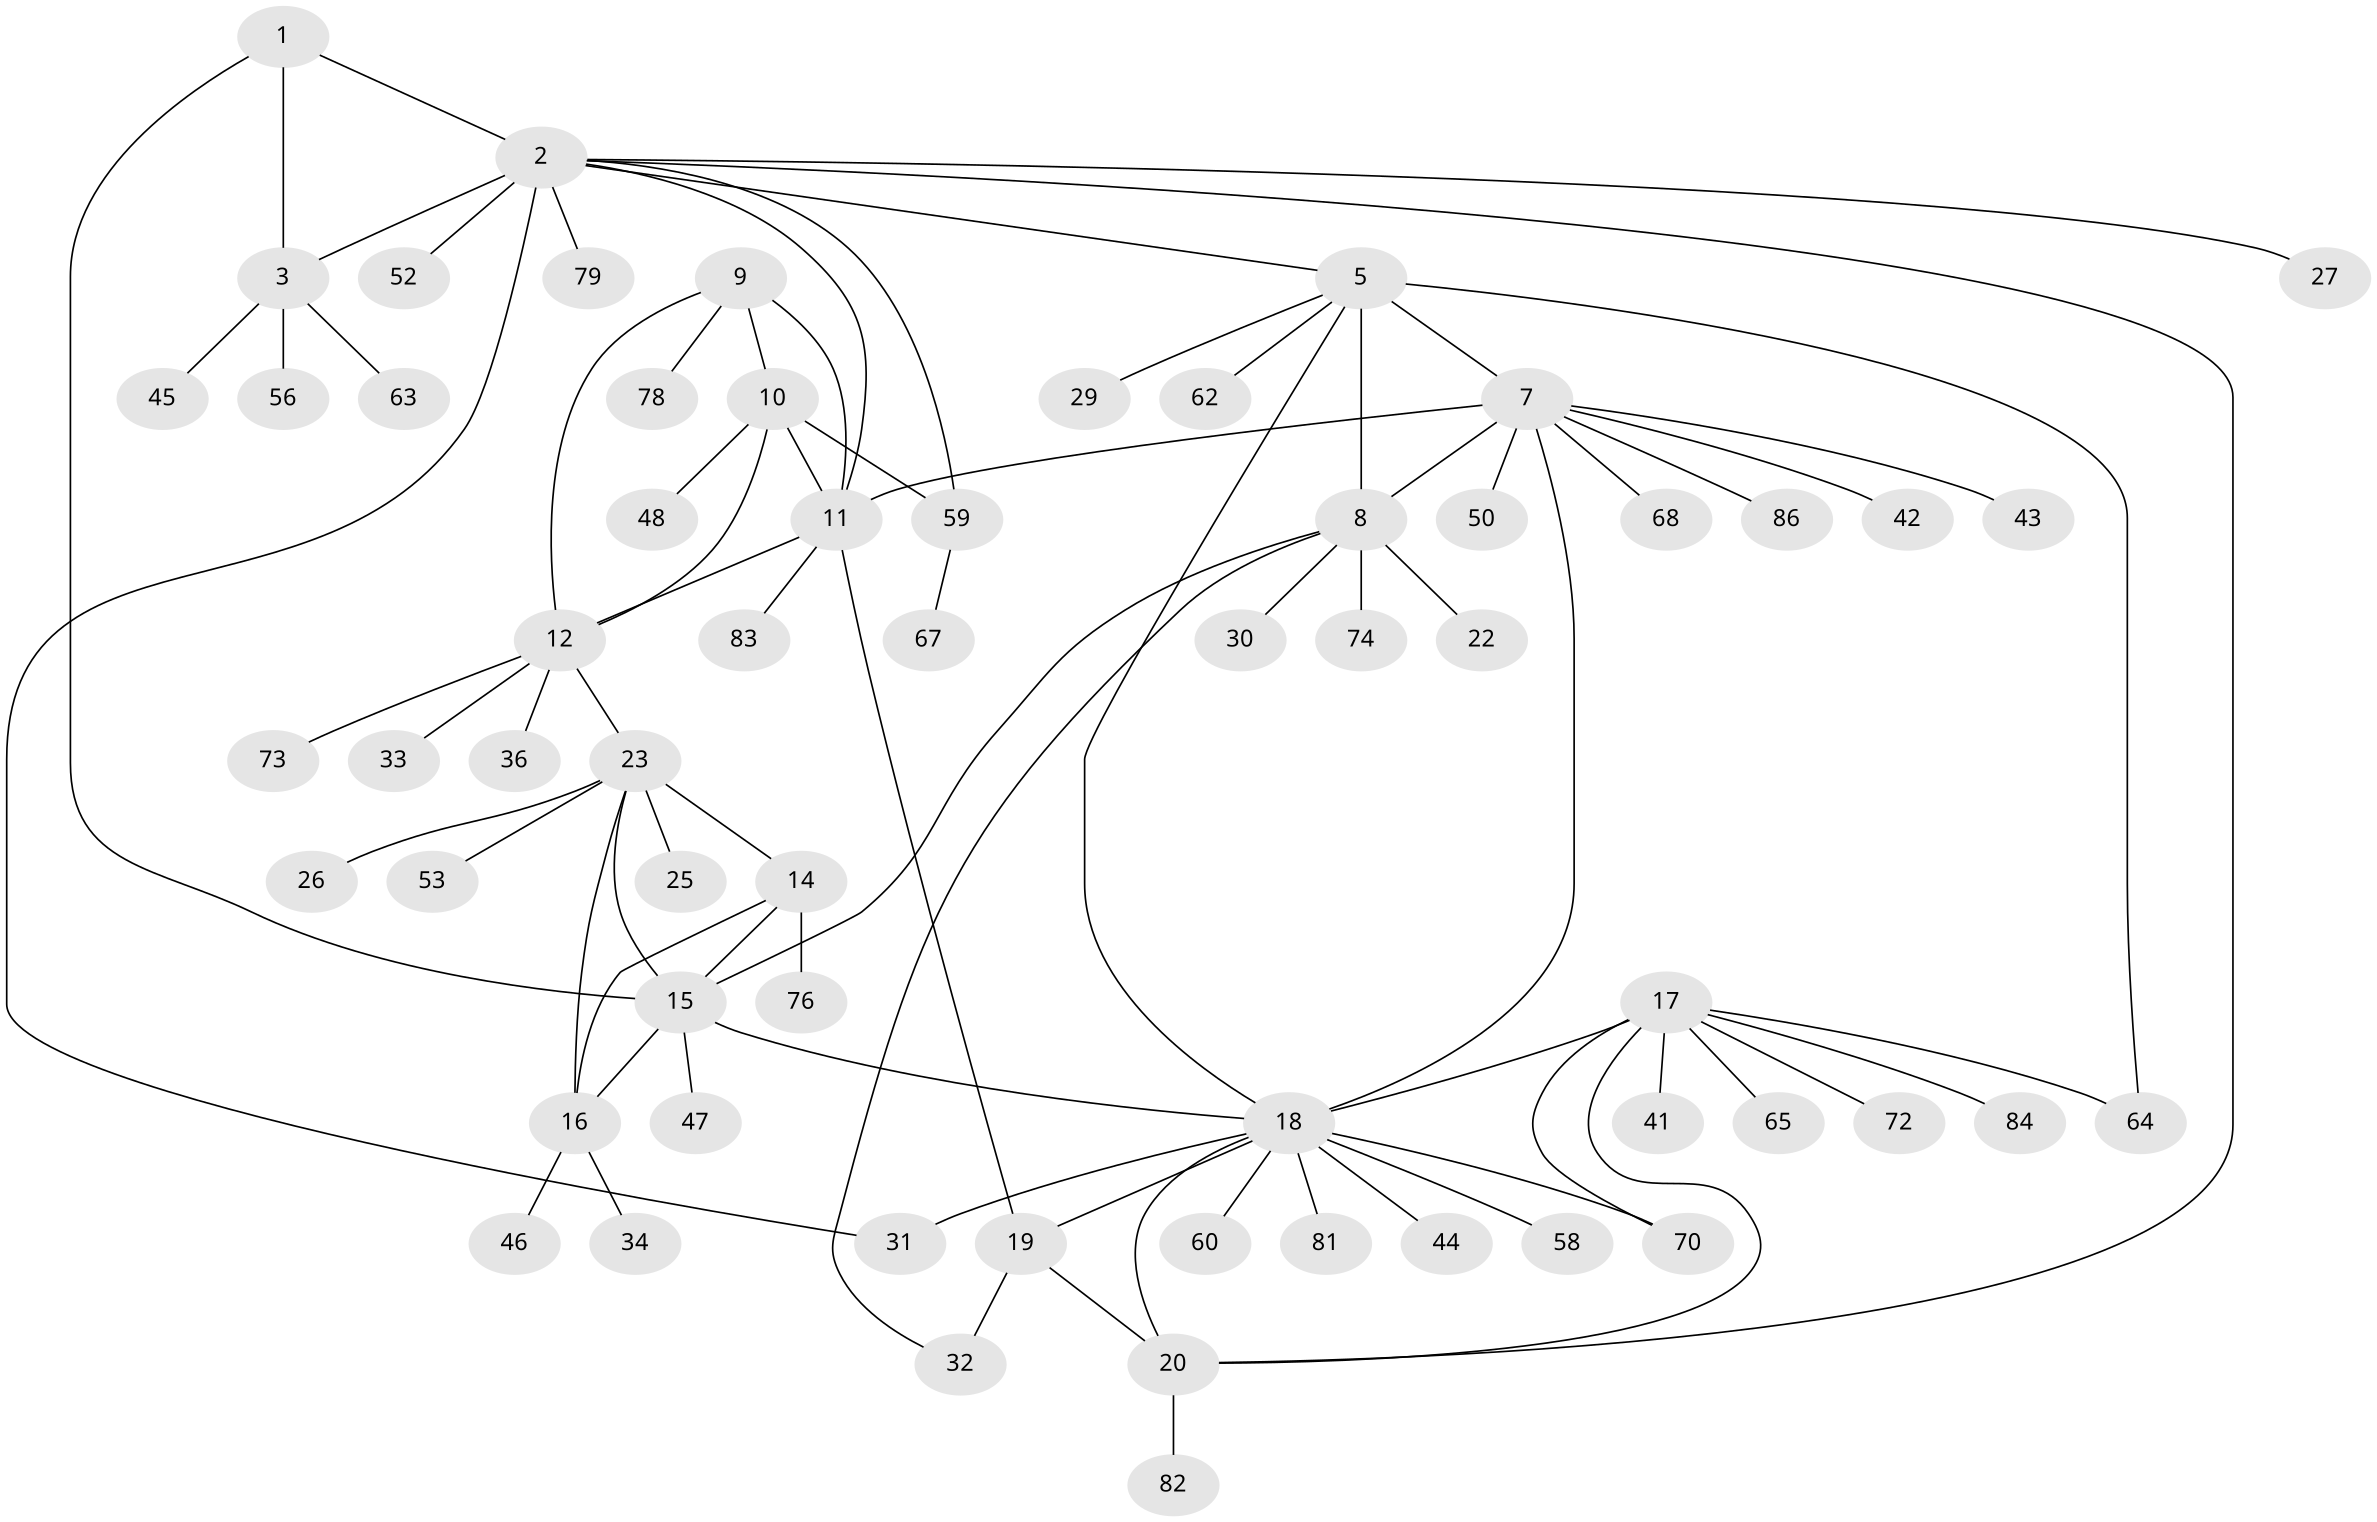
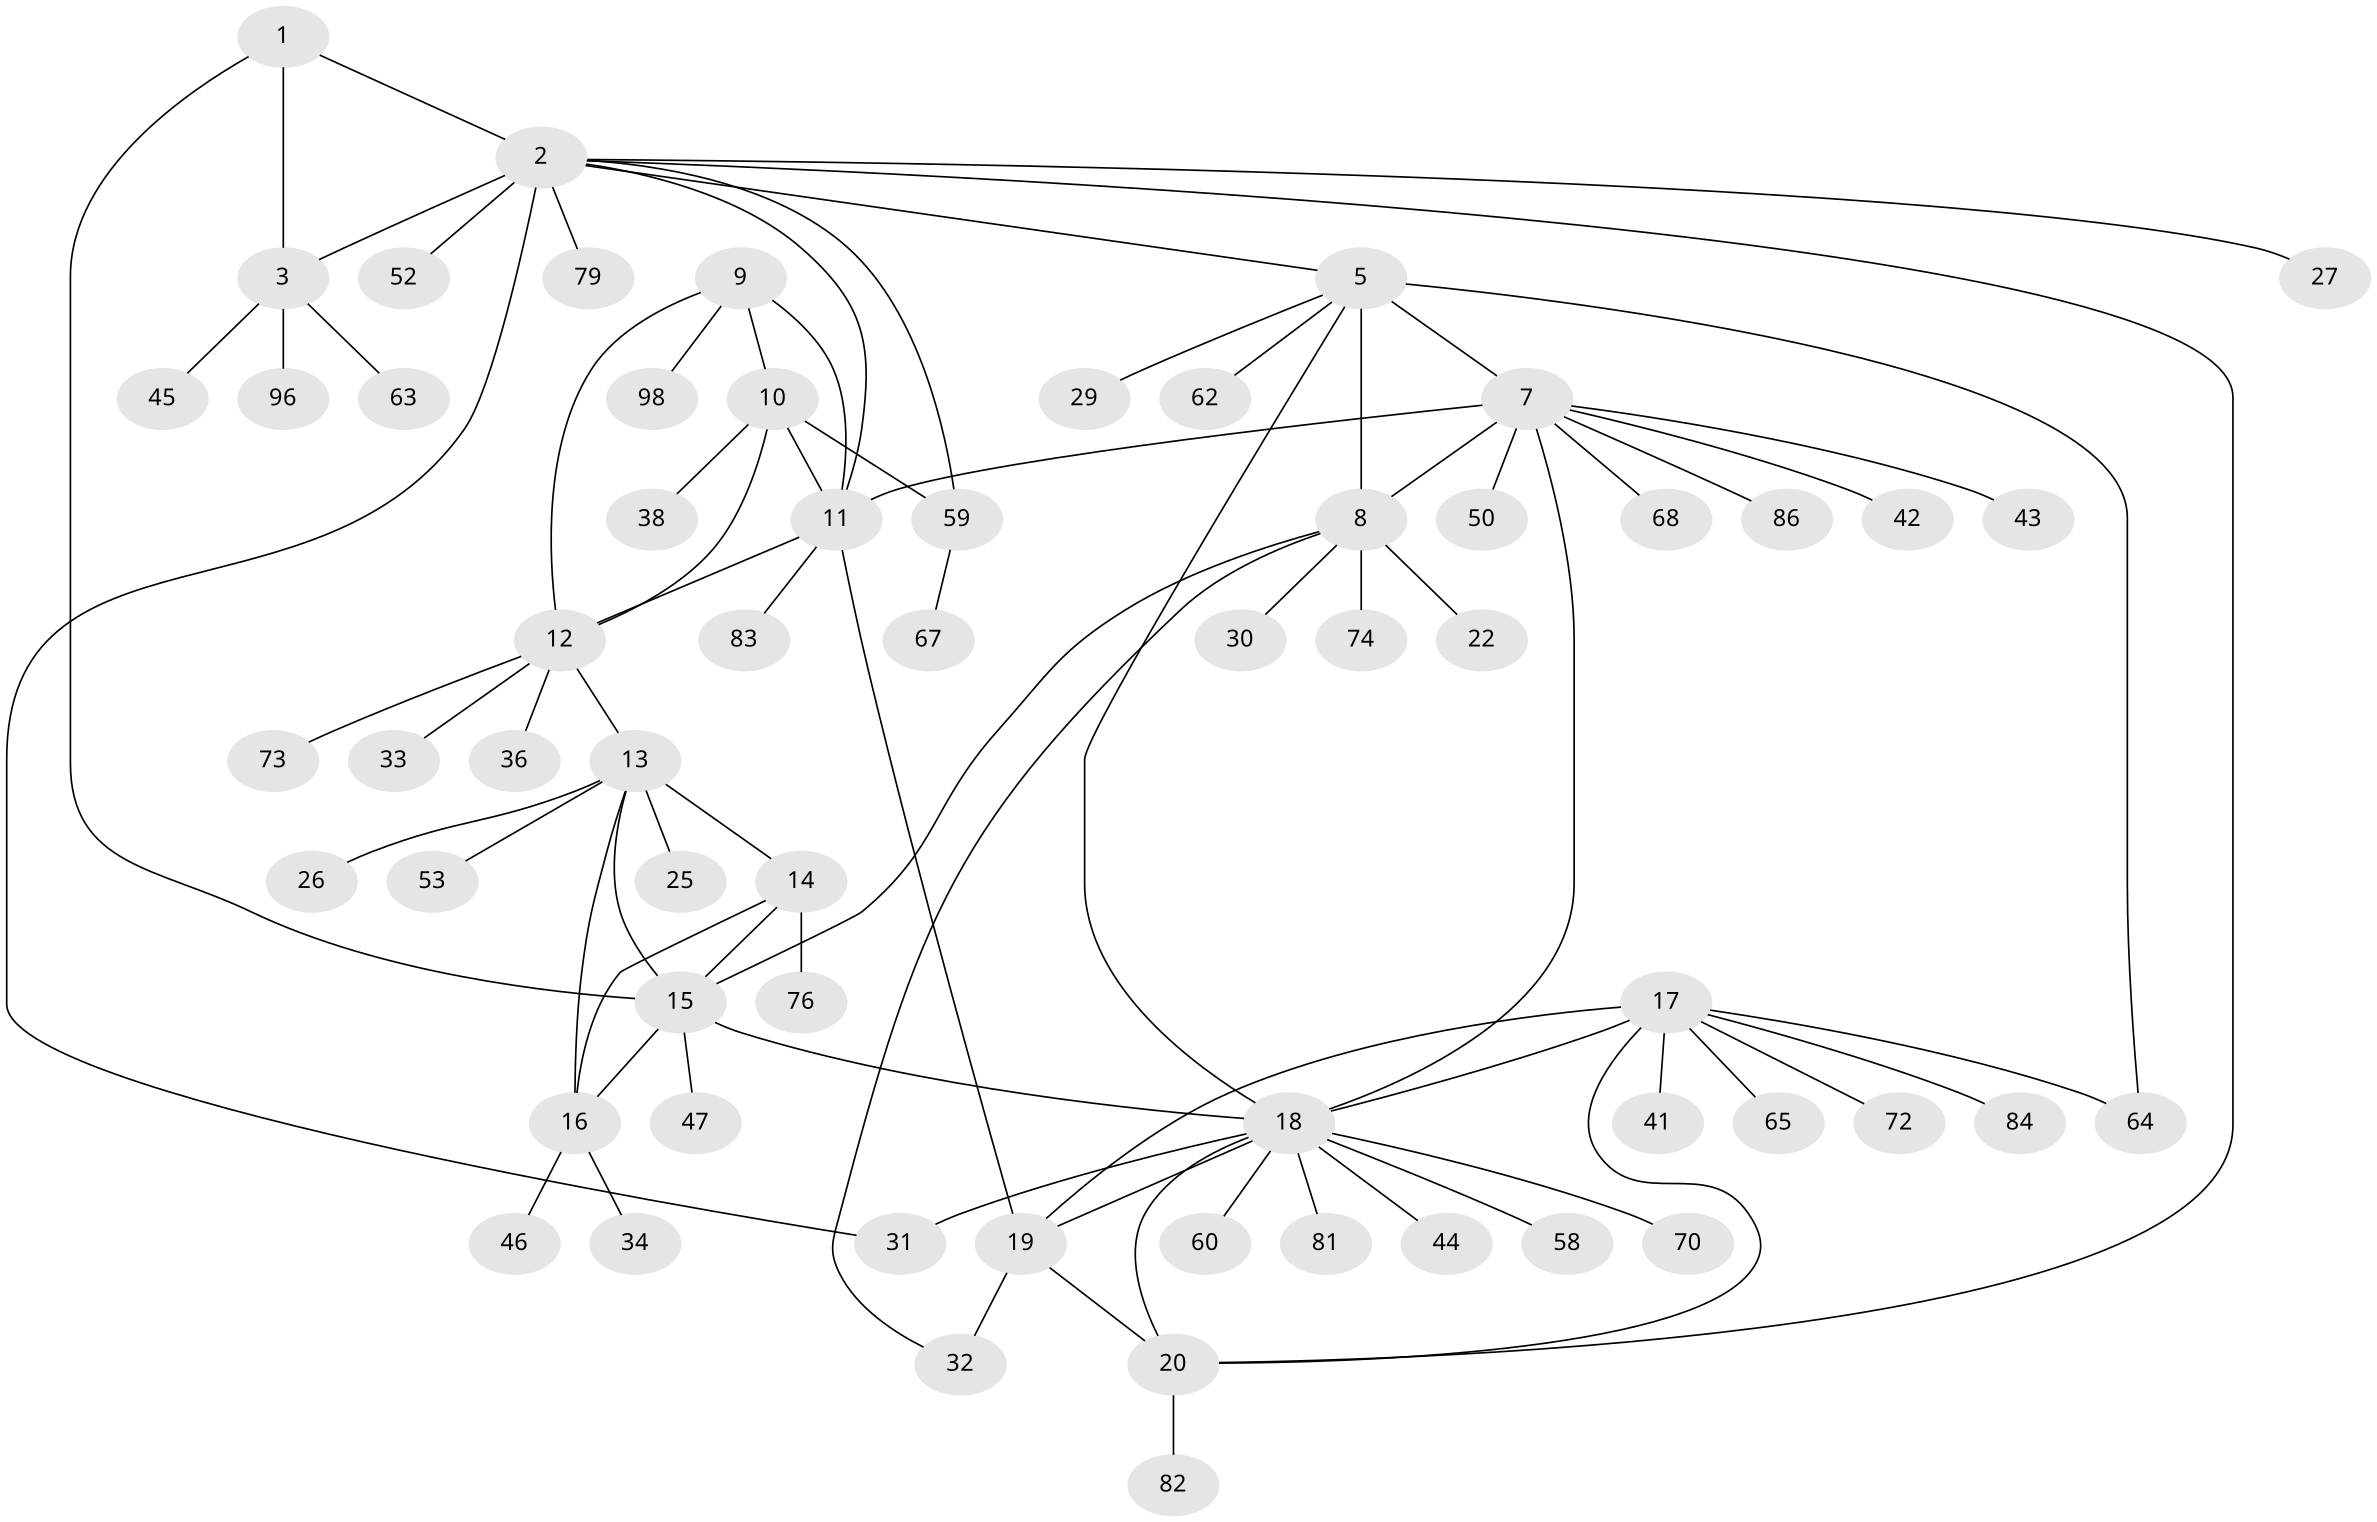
(283, 399) -> (283, 399)
(652, 399) -> (652, 399)
(652, 520) -> (652, 520)
(635, 761) -> (635, 761)
(1534, 1132) -> (1314, 1062)
